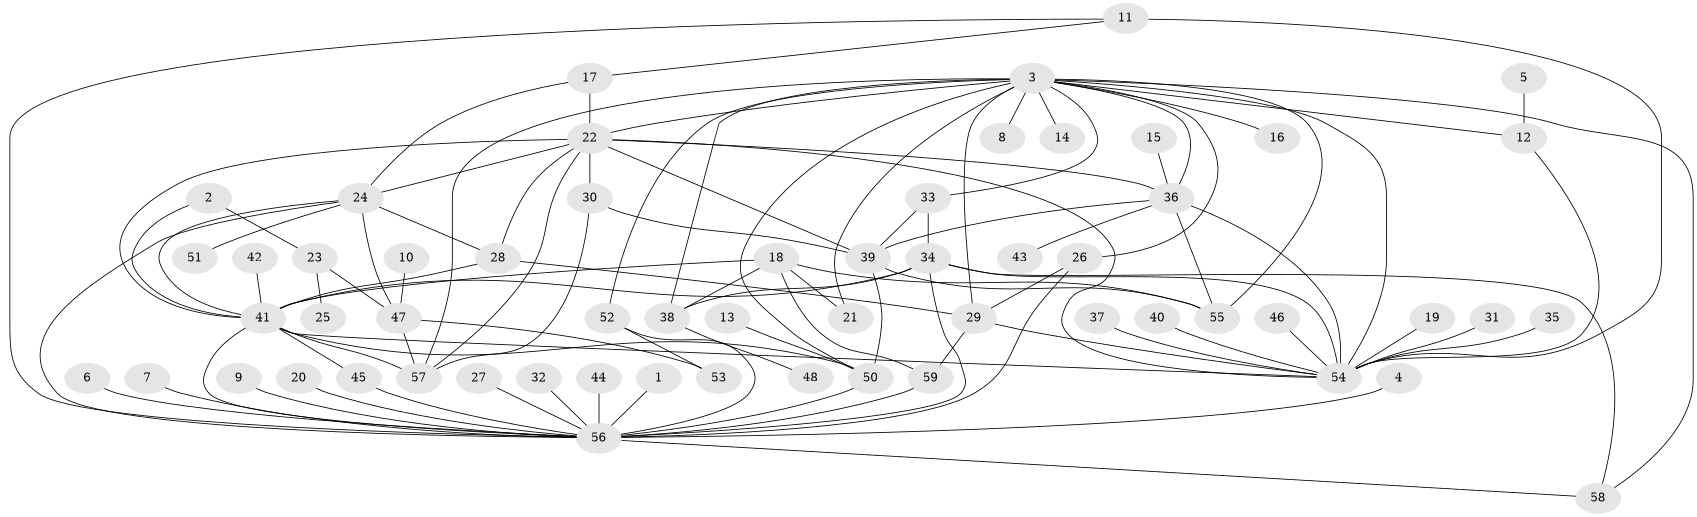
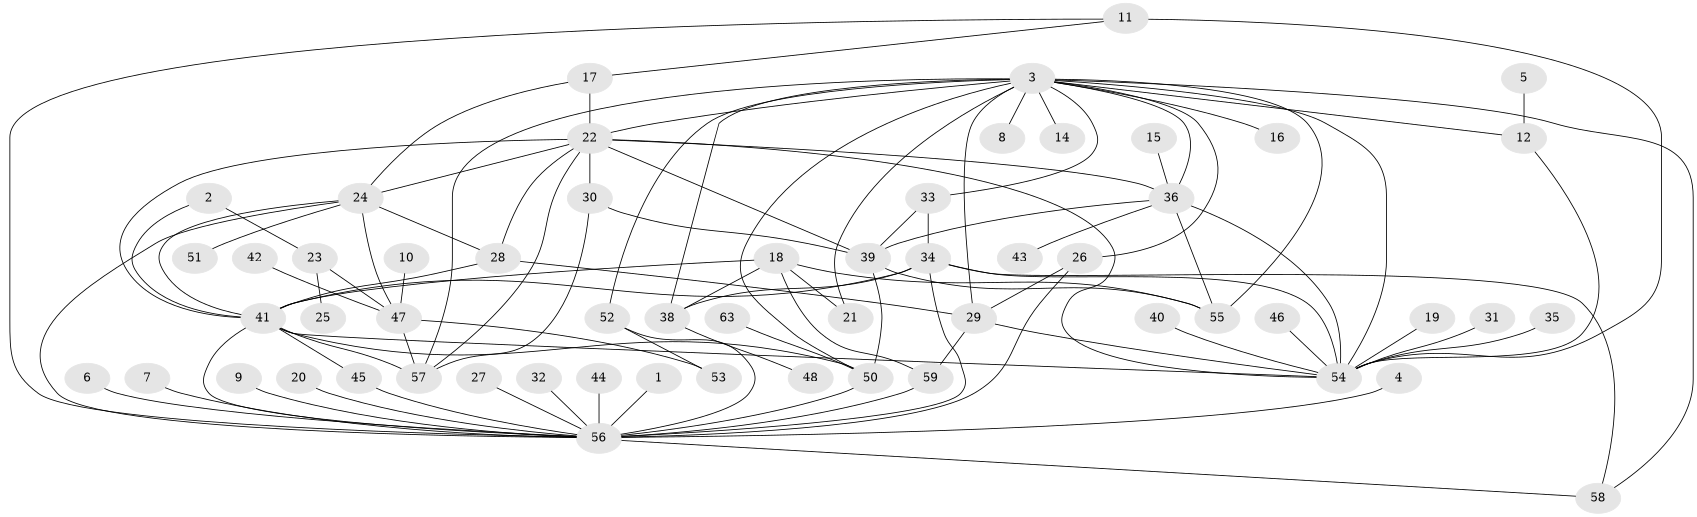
(259, 288) -> (312, 285)
(727, 318) -> (727, 318)
(1097, 318) -> none
